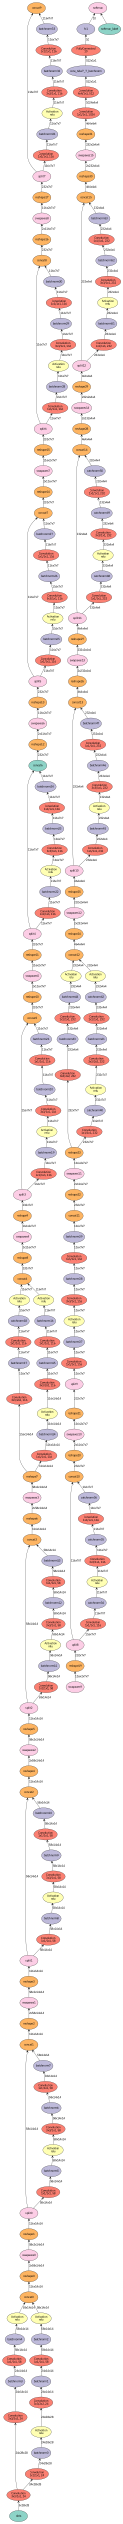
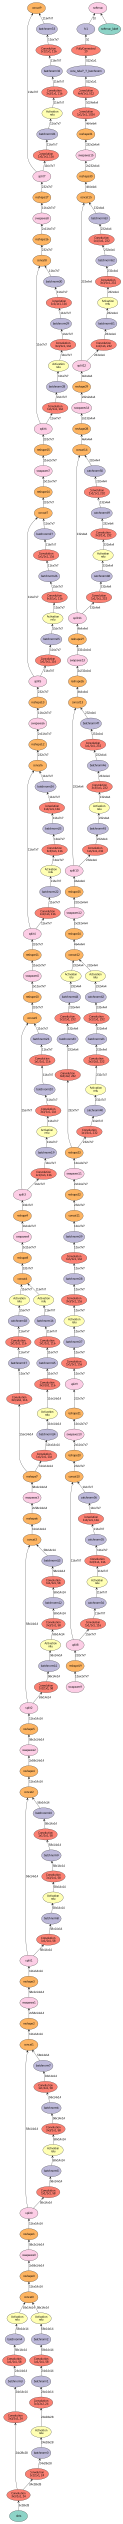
(38, 766) -> (38, 766)
